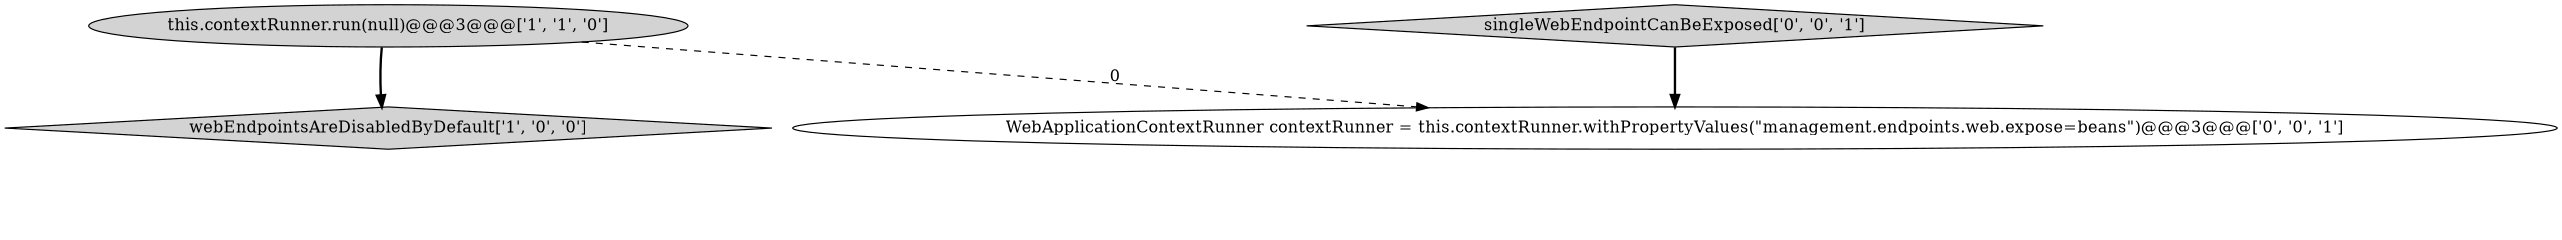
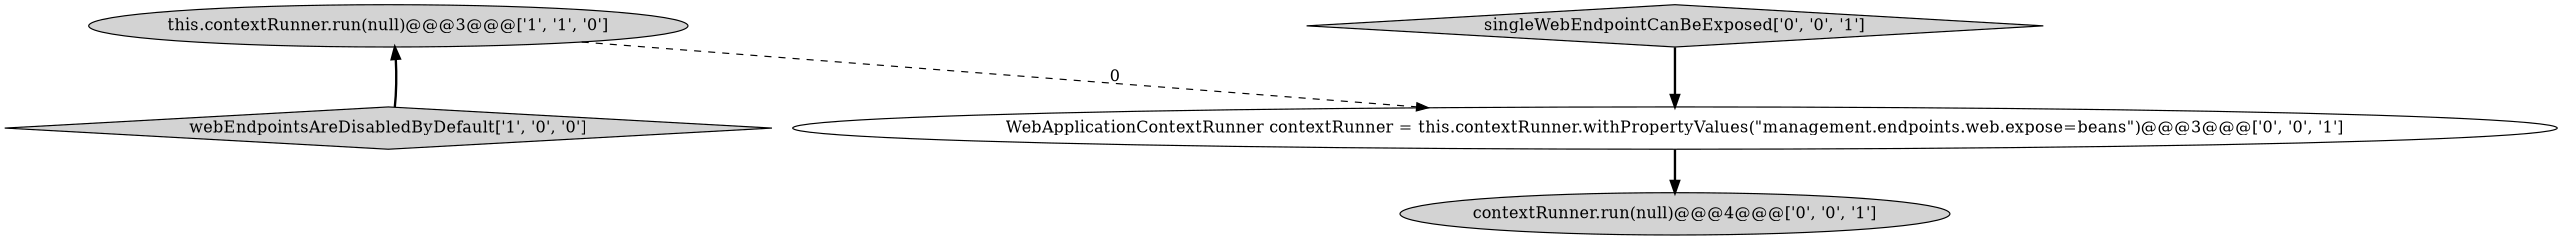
(380, 71) -> (396, 83)
none -> (1675, 214)
